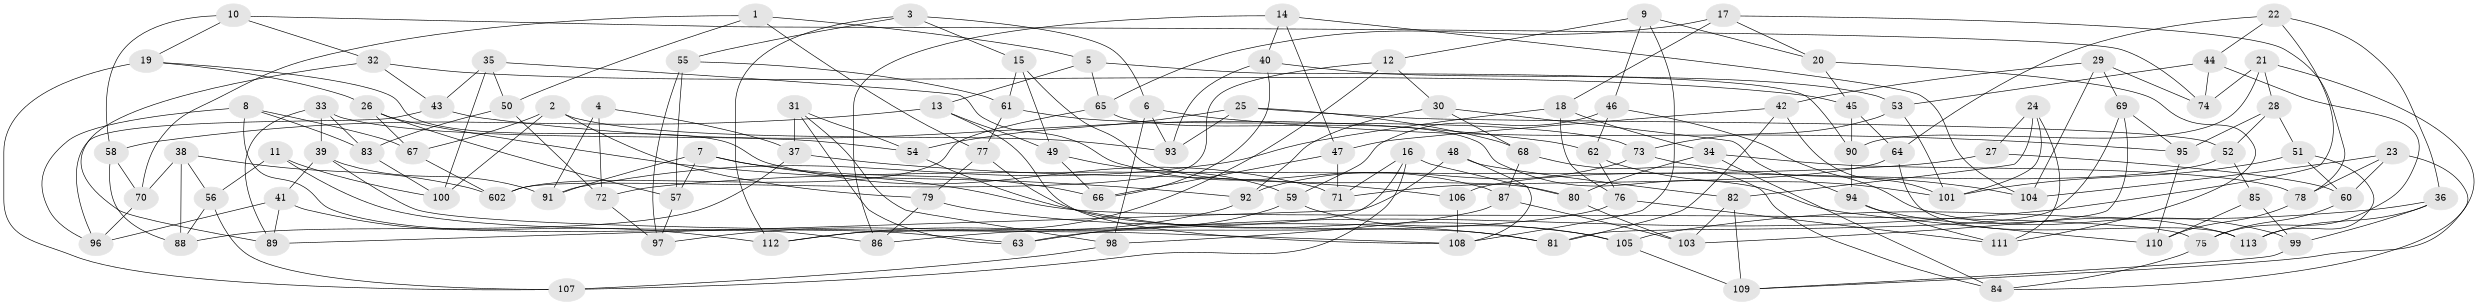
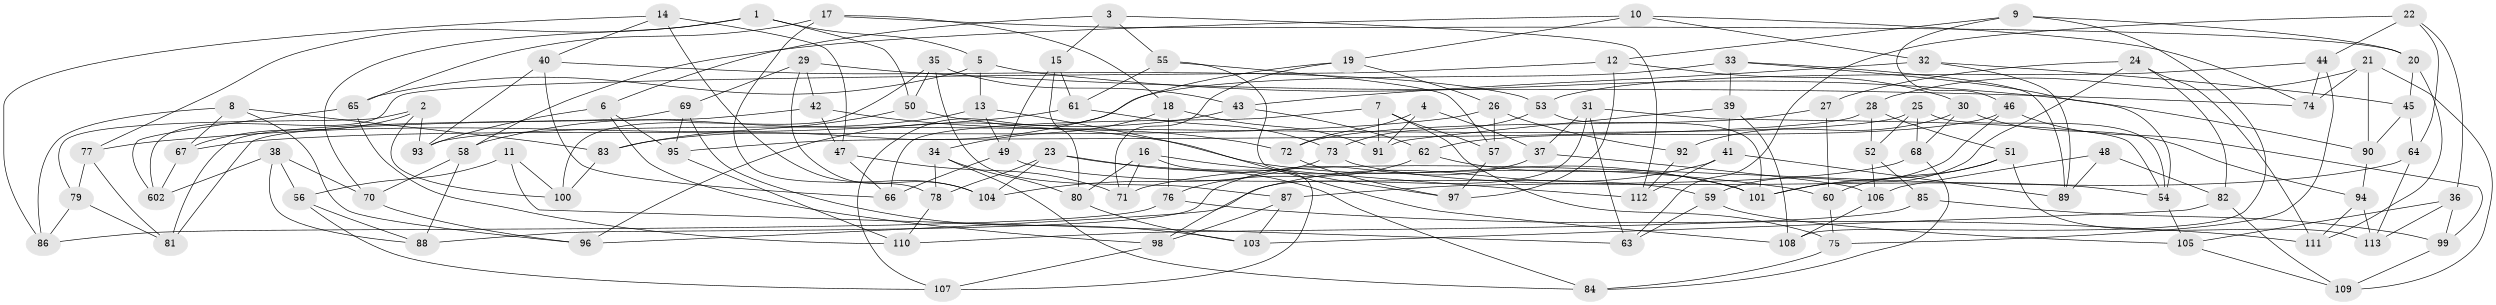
(1443, 176) -> (1746, 184)
(1531, 197) -> (1989, 172)
